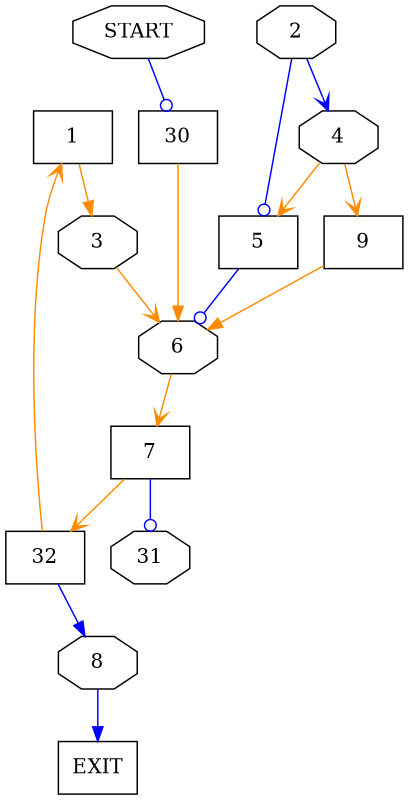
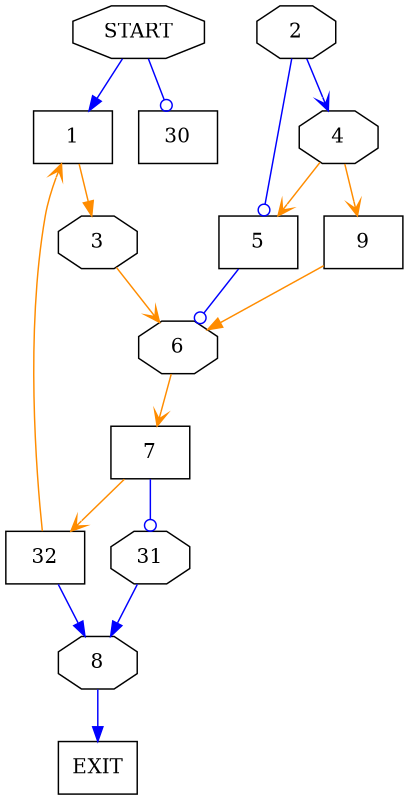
none -> (110, 79)
(178, 235) -> none
none -> (127, 604)
